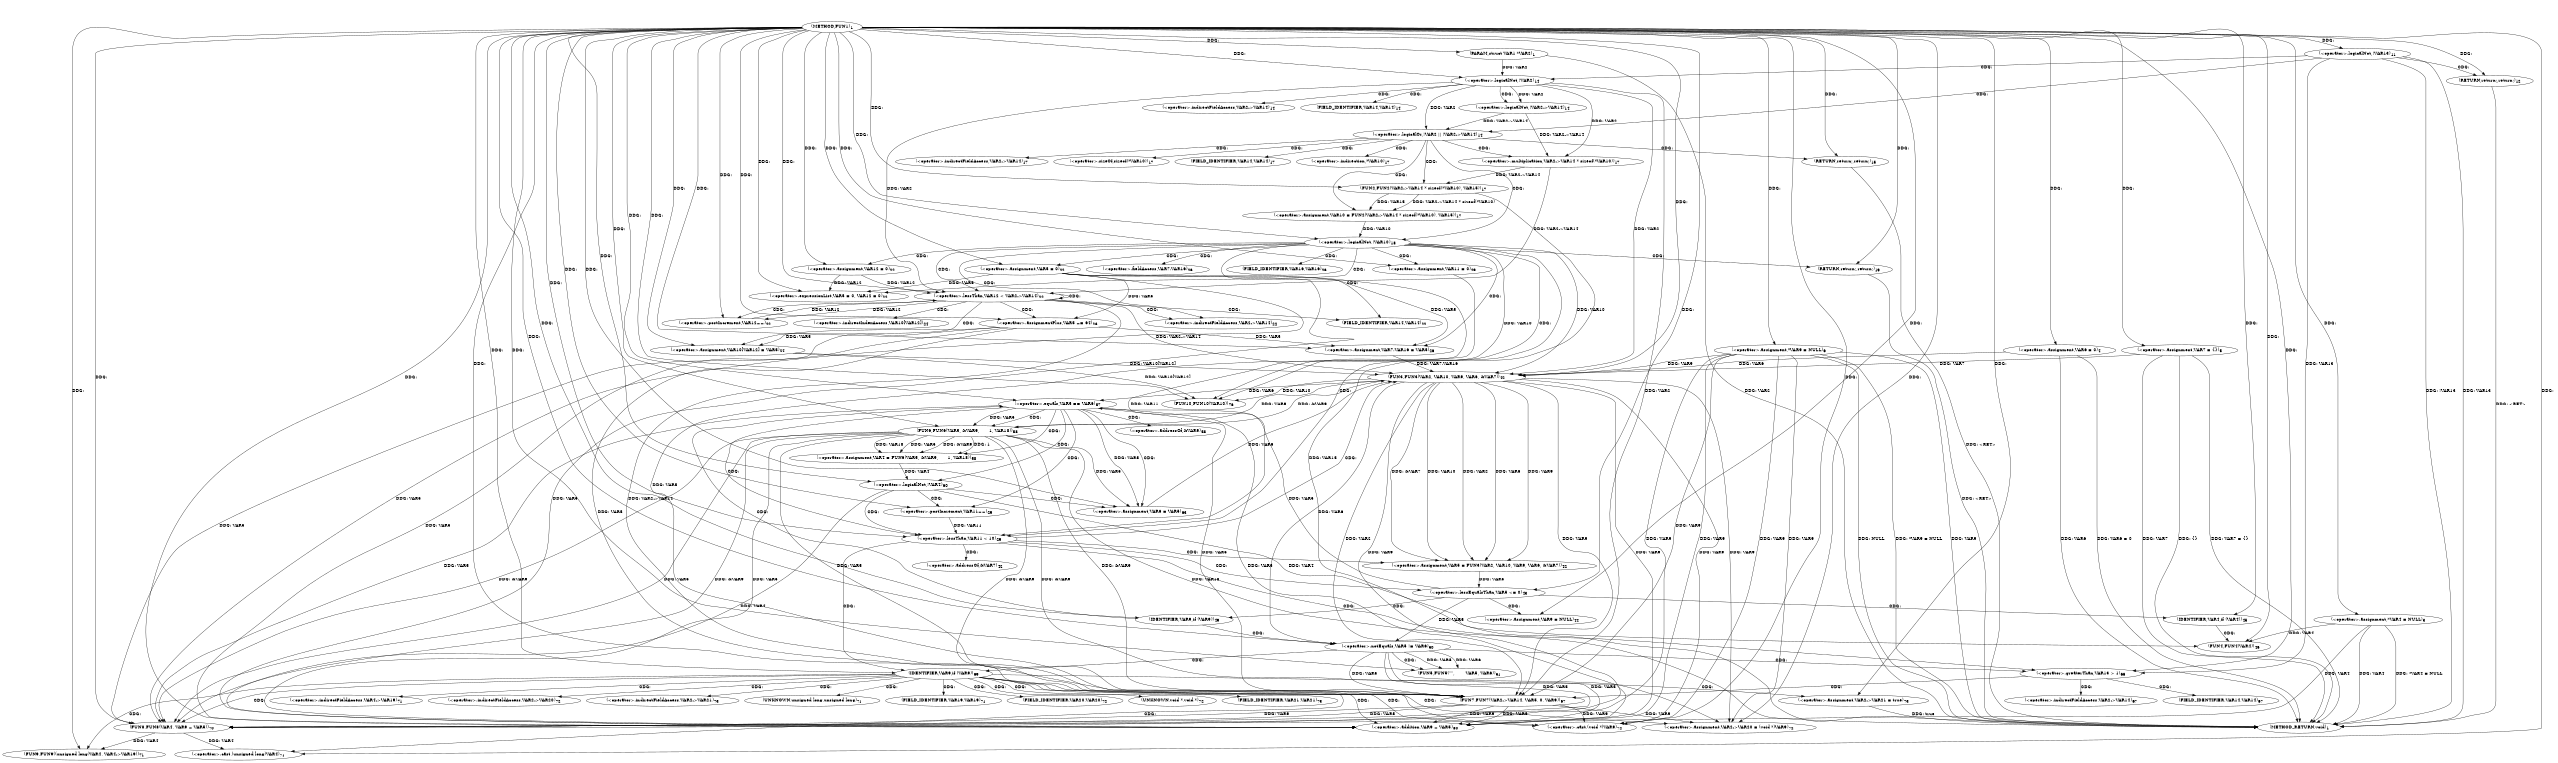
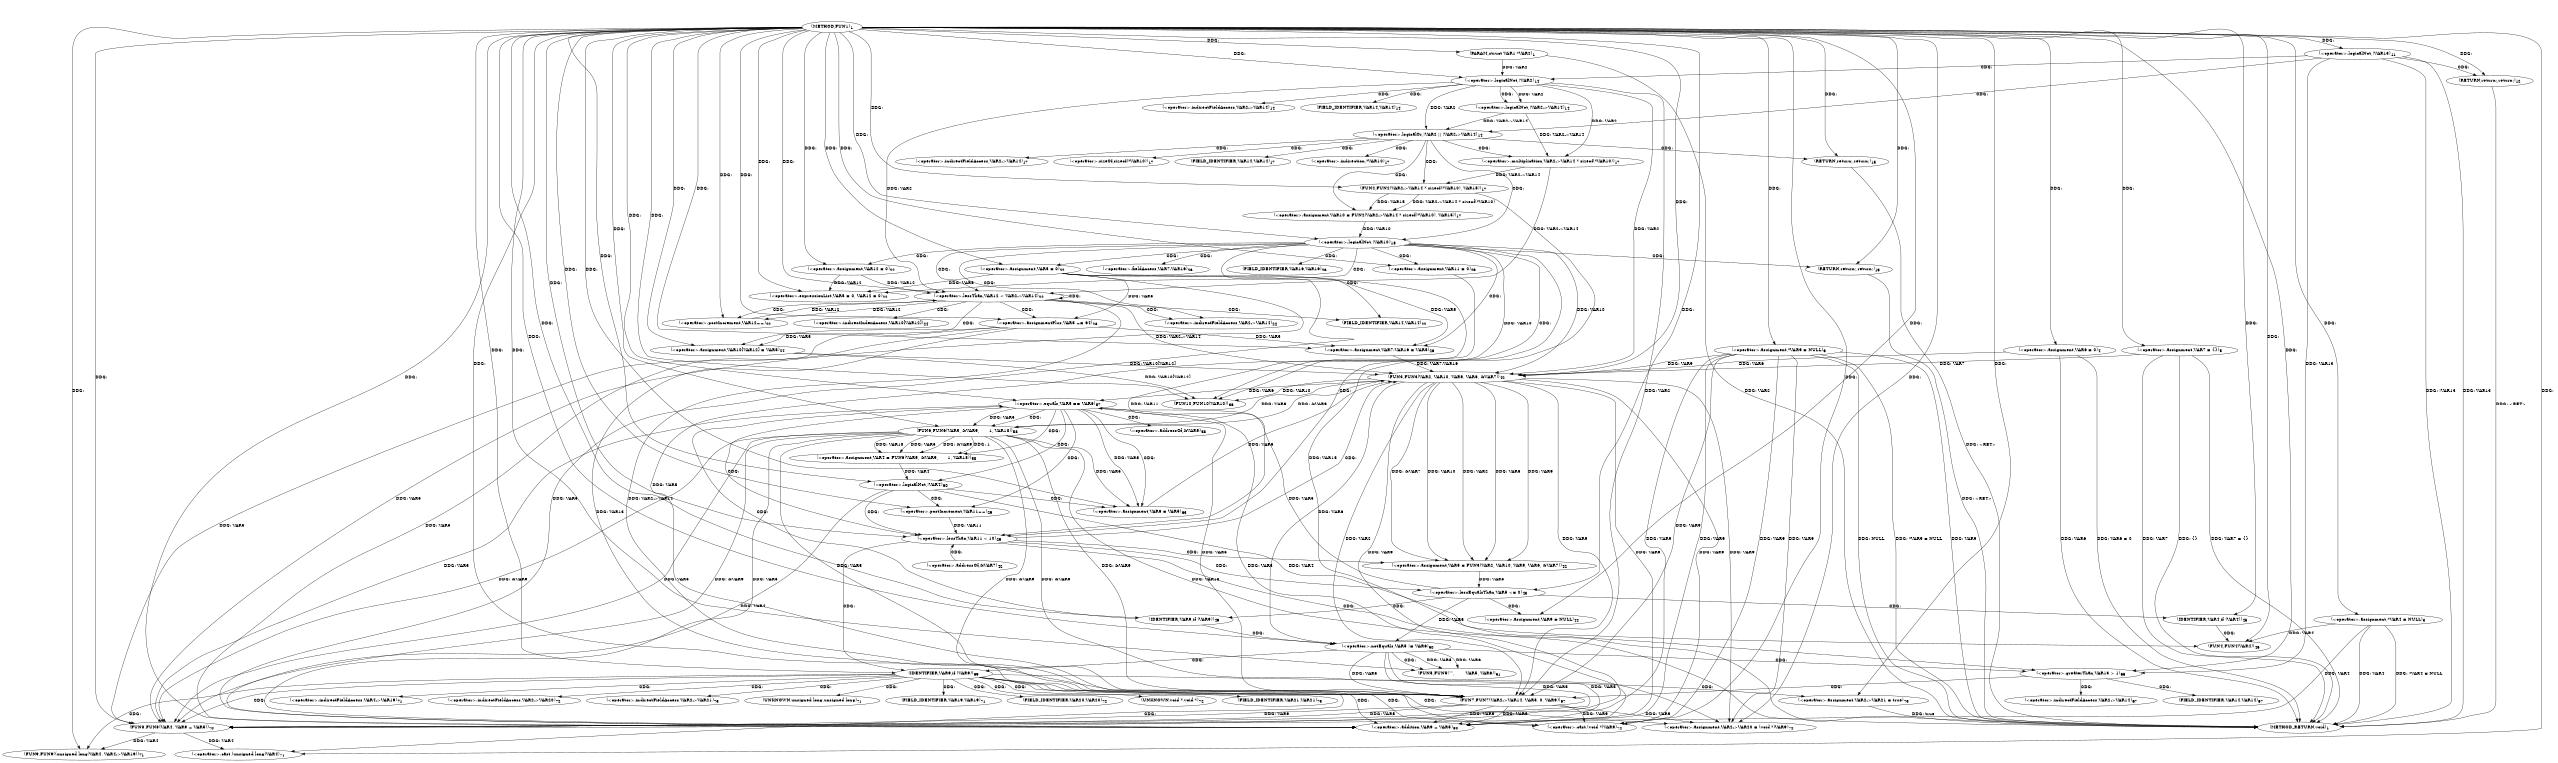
(1231, 404) -> (1231, 404)
(610, 512) -> (610, 512)
(966, 551) -> (951, 554)
